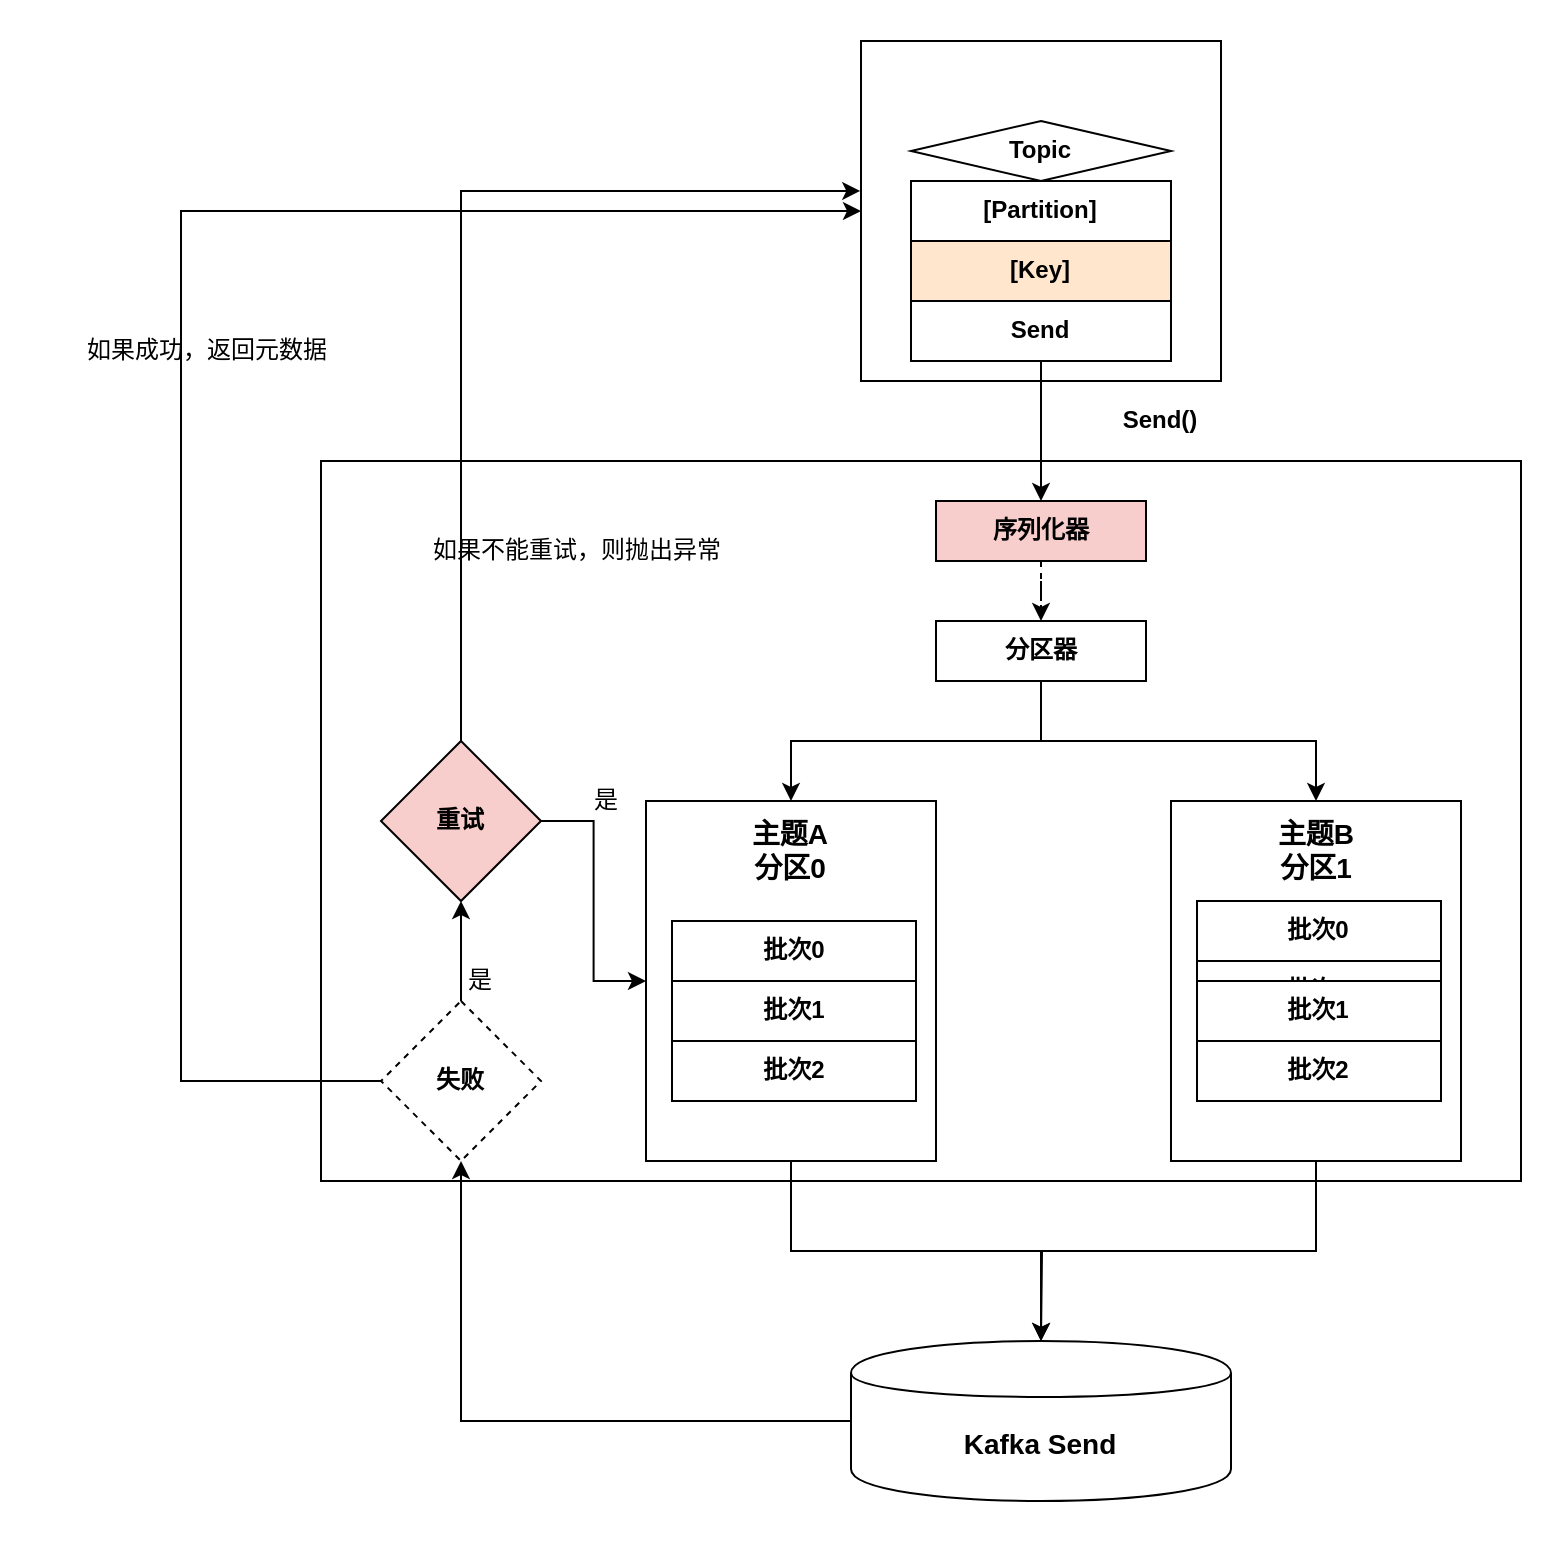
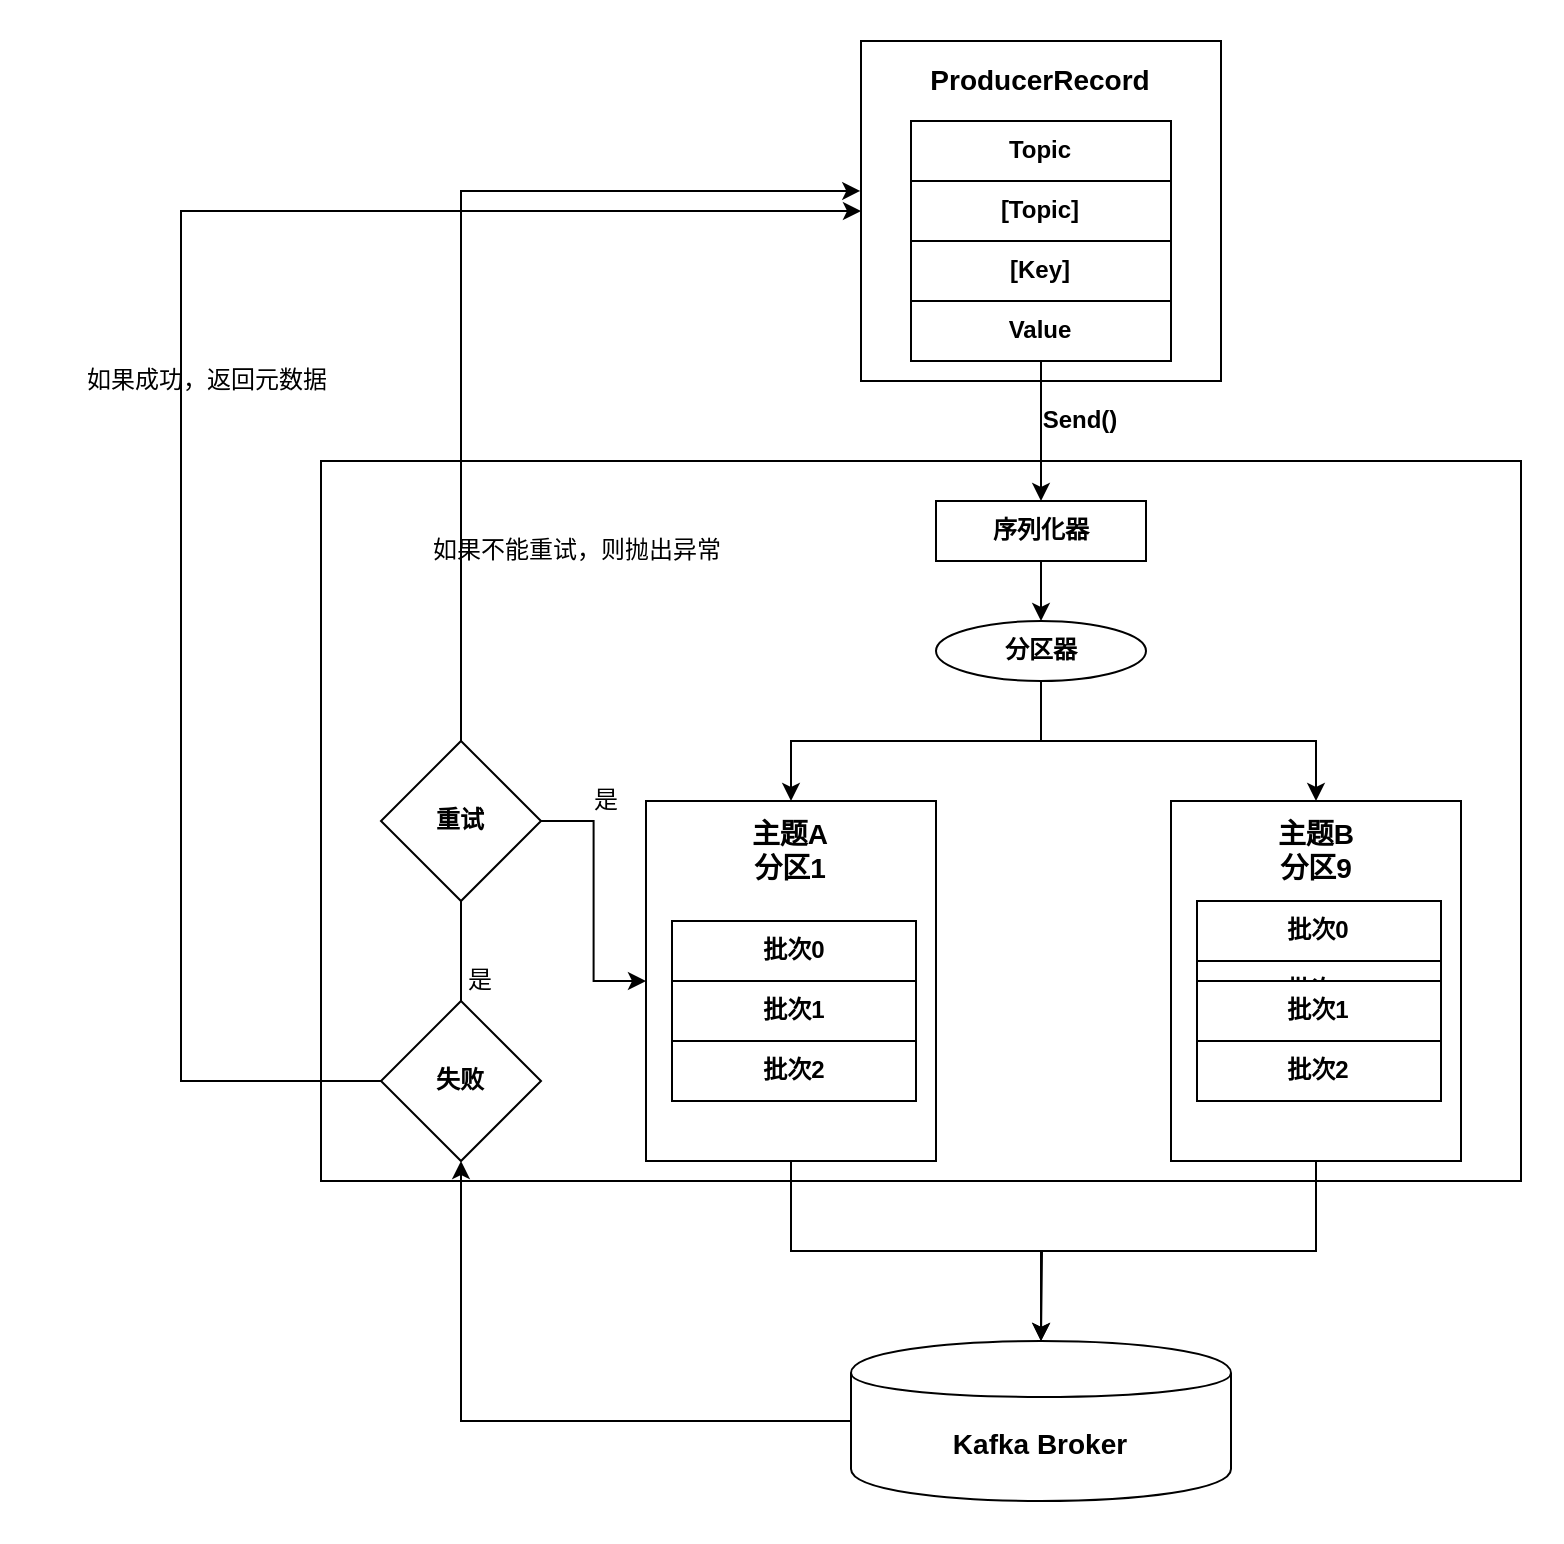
none -> (1041, 81)
(1041, 151) -> (1041, 151)
(1041, 211) -> (1041, 211)
(1041, 271) -> (1041, 271)
(1041, 331) -> (1041, 331)
(208, 351) -> (208, 381)
(1161, 421) -> (1081, 421)
(1041, 531) -> (1041, 531)
(1041, 573) -> (1041, 573)
(1041, 651) -> (1041, 651)
(461, 821) -> (461, 821)
(791, 851) -> (791, 851)
(1317, 851) -> (1317, 851)
(461, 916) -> (461, 910)
(461, 1081) -> (461, 1081)
(1041, 1445) -> (1041, 1445)
